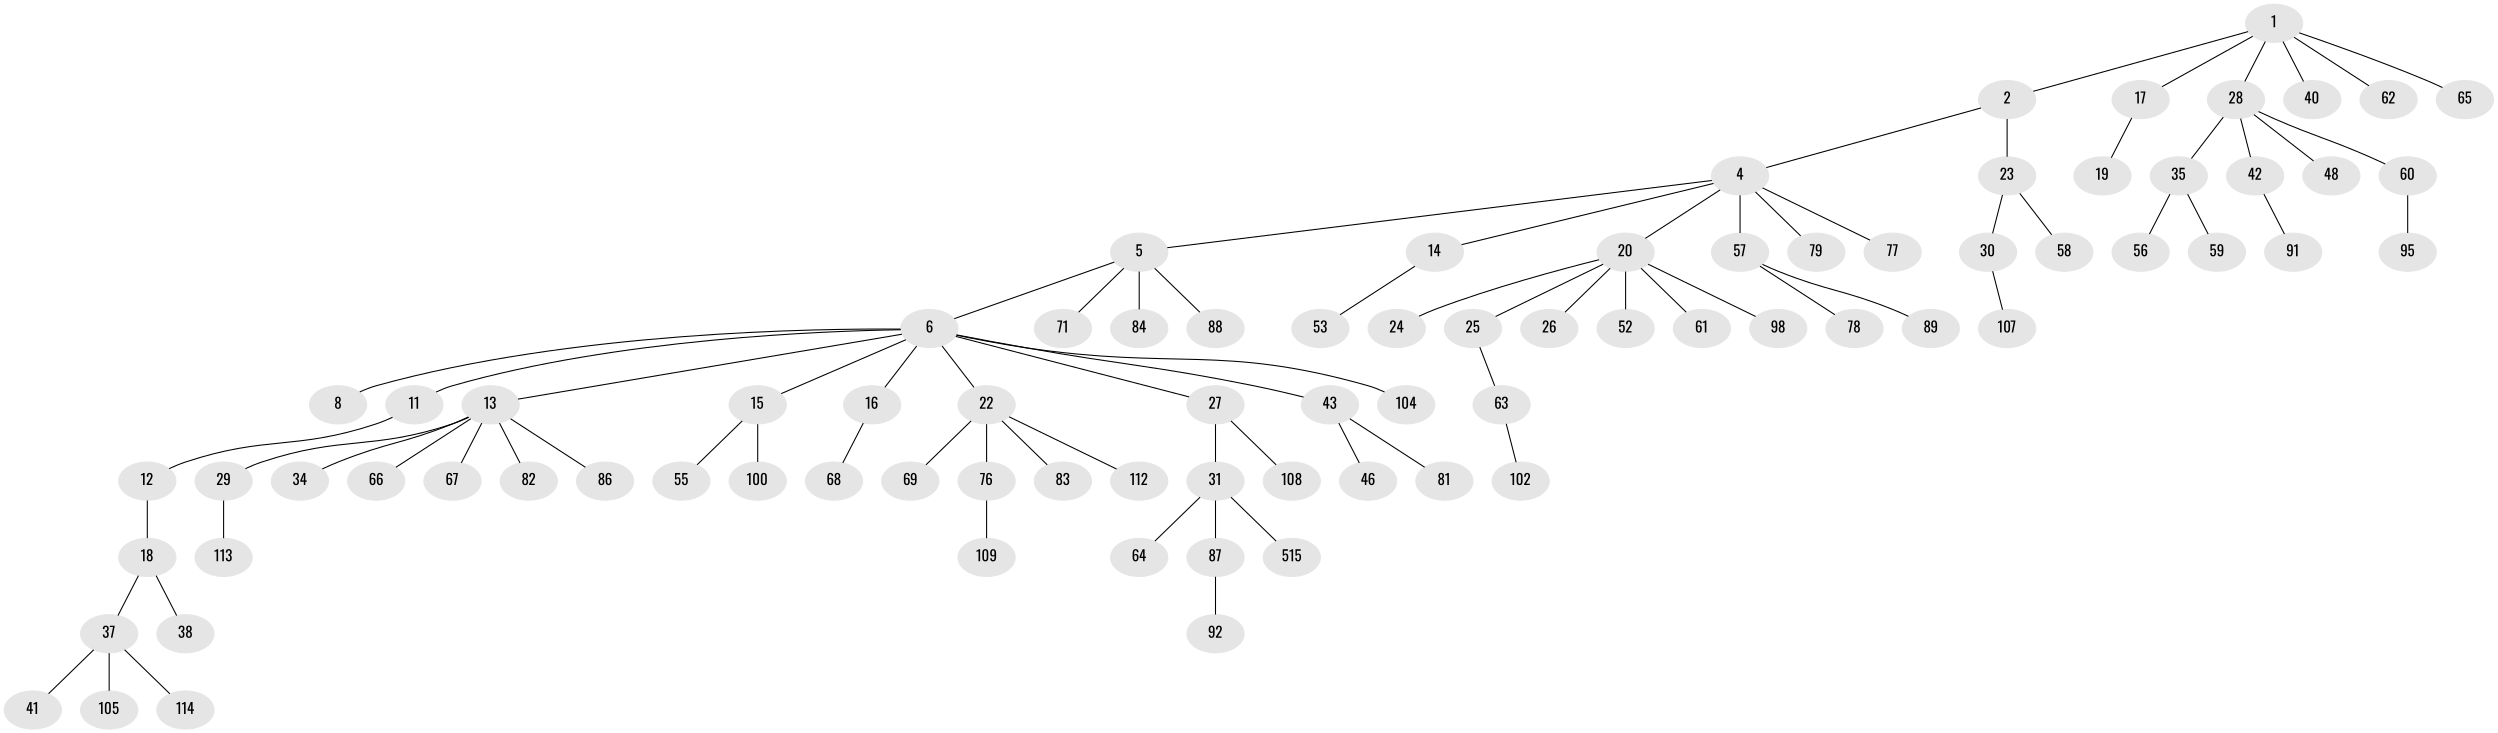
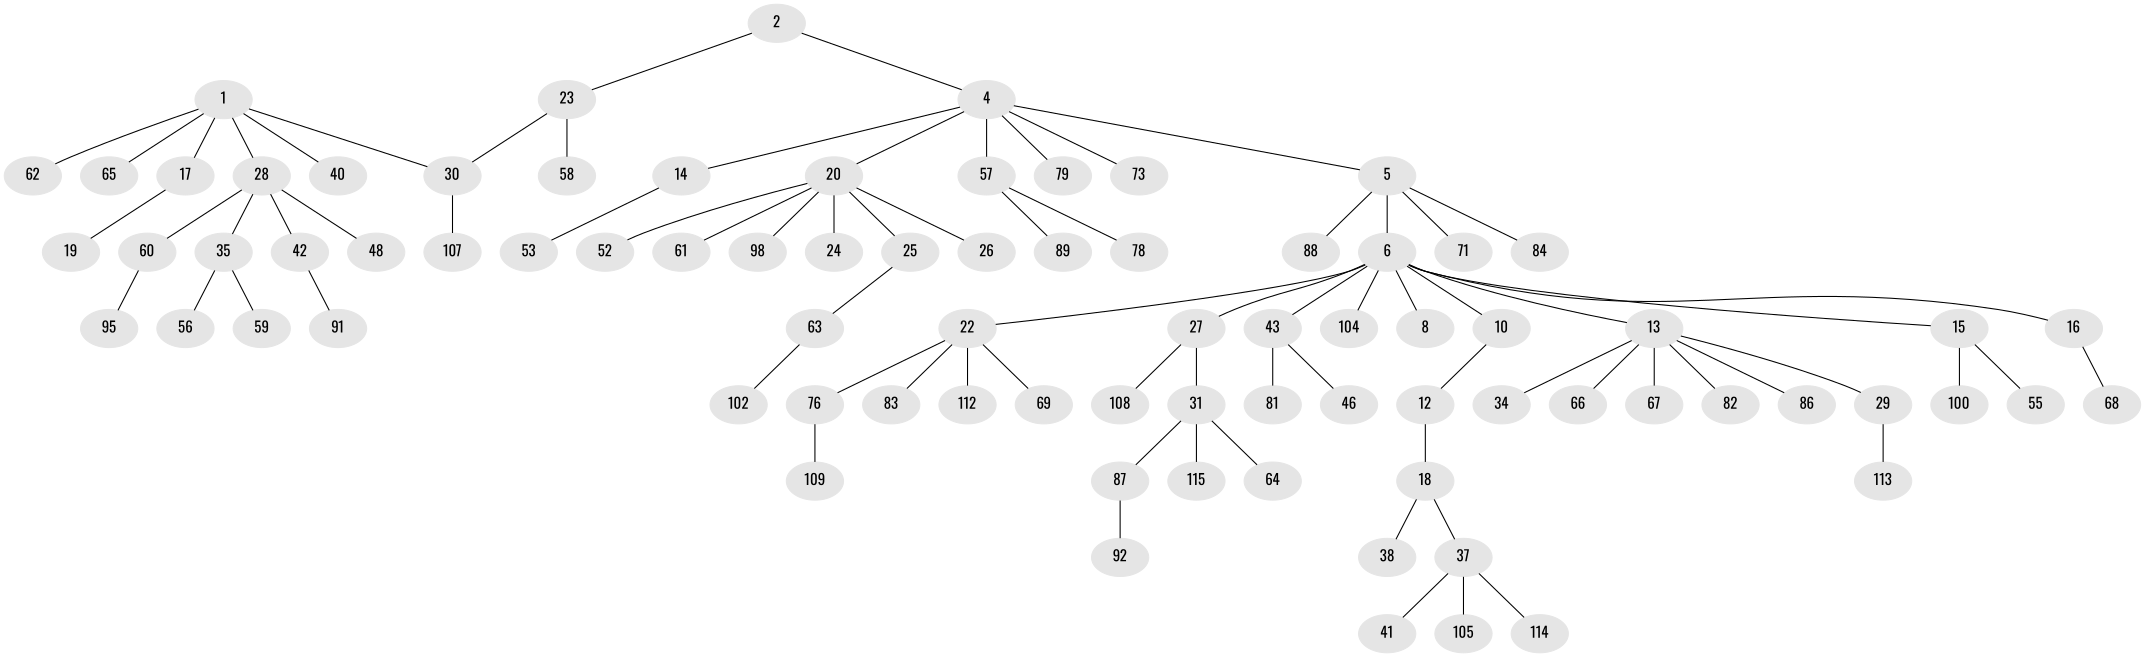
(2141, 61) -> (338, 138)
(1893, 252) -> (1139, 176)
(414, 405) -> (1502, 329)
(1292, 557) -> (1196, 481)
